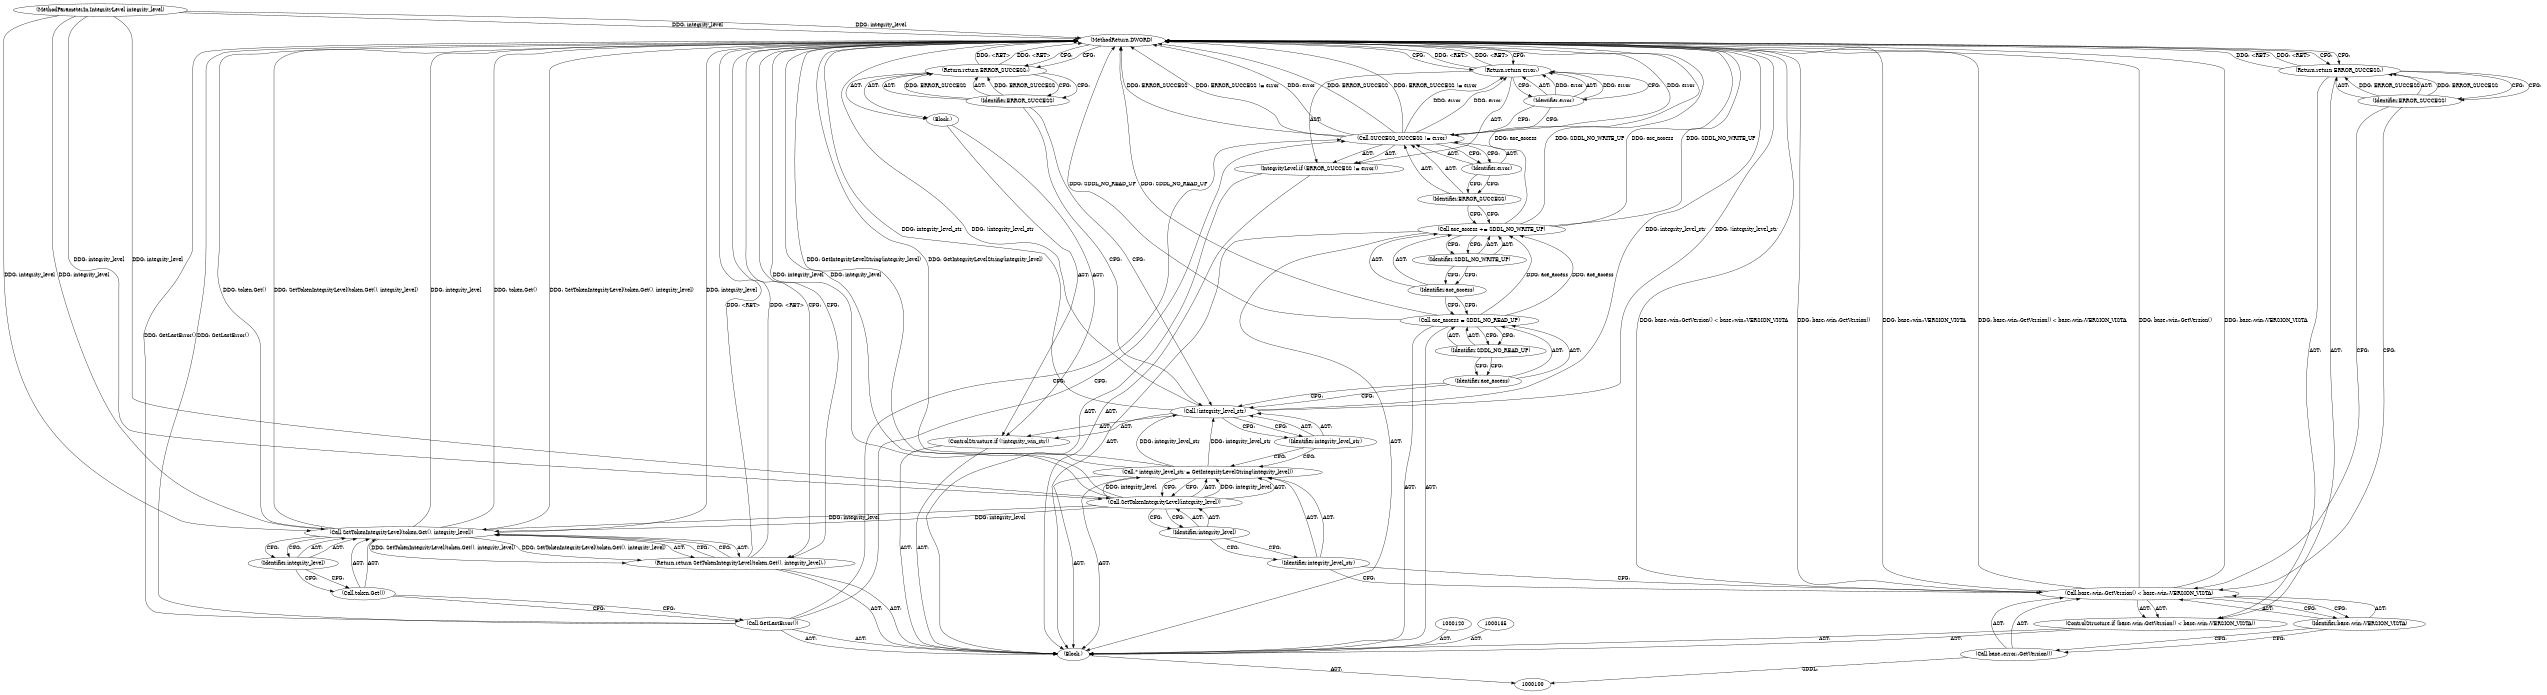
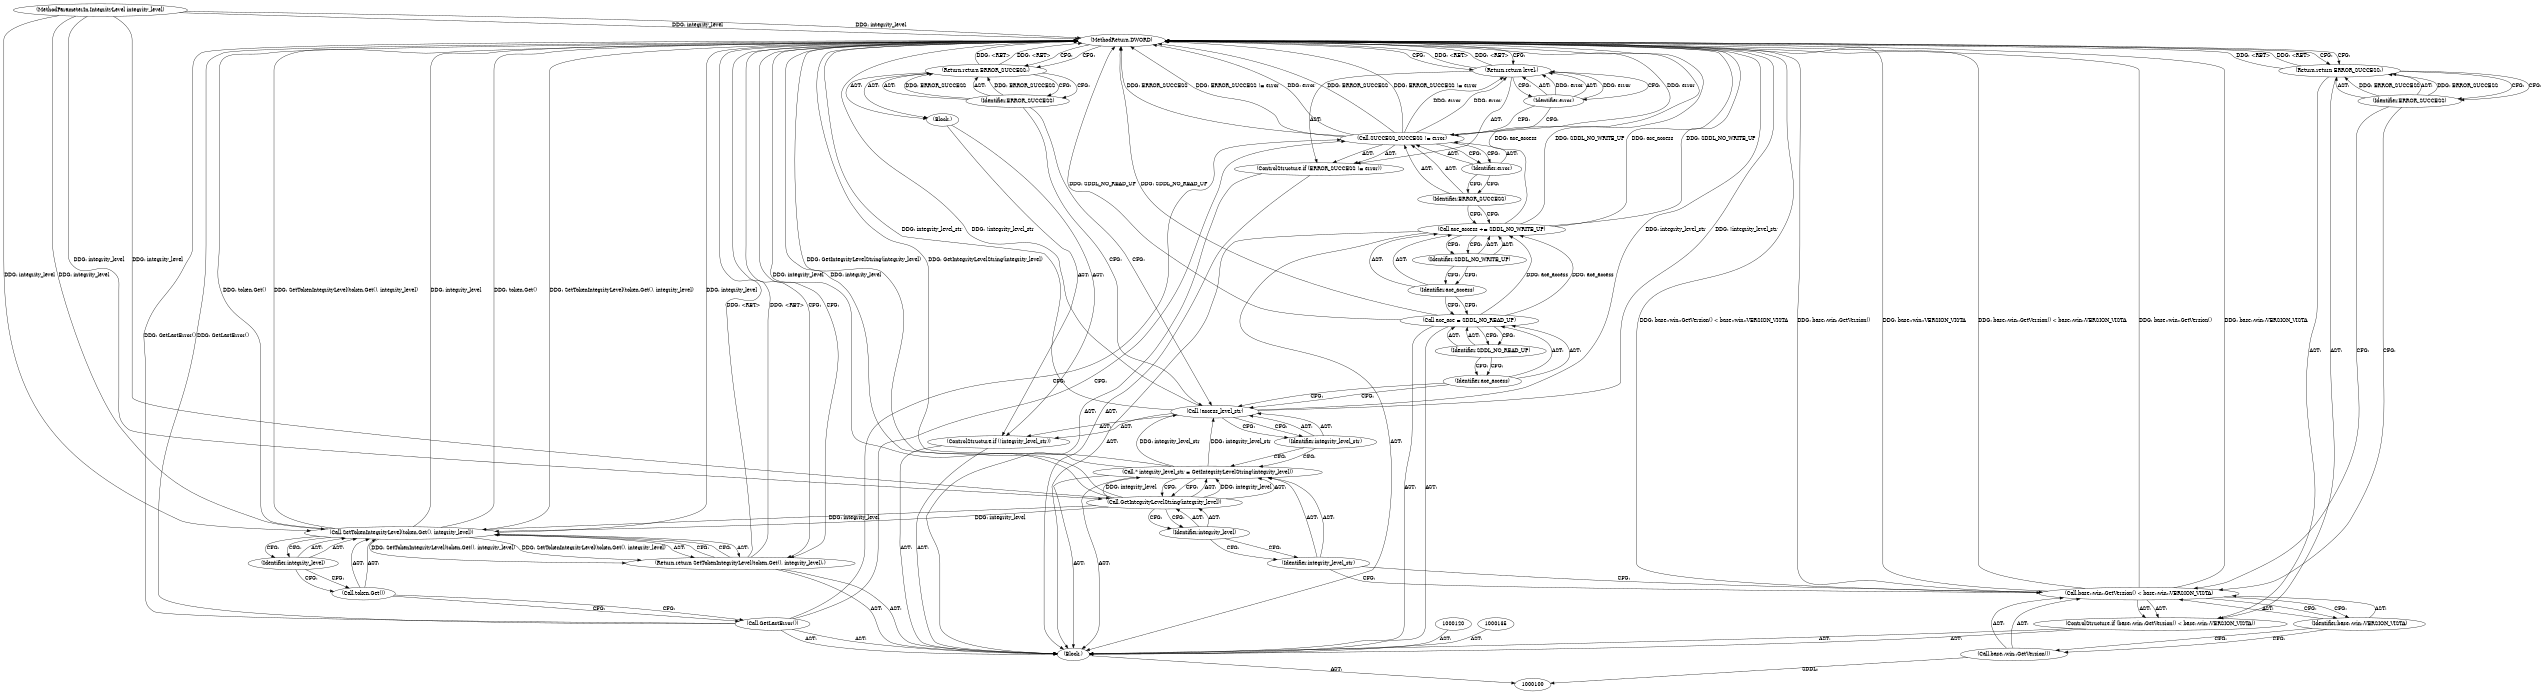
(1512, 71) -> (1512, 71)
(1319, 169) -> (1319, 169)
(1469, 321) -> (1469, 321)
(1215, 412) -> (1215, 412)
(999, 442) -> (999, 442)
(1164, 503) -> (1164, 503)
(2014, 654) -> (2014, 654)
